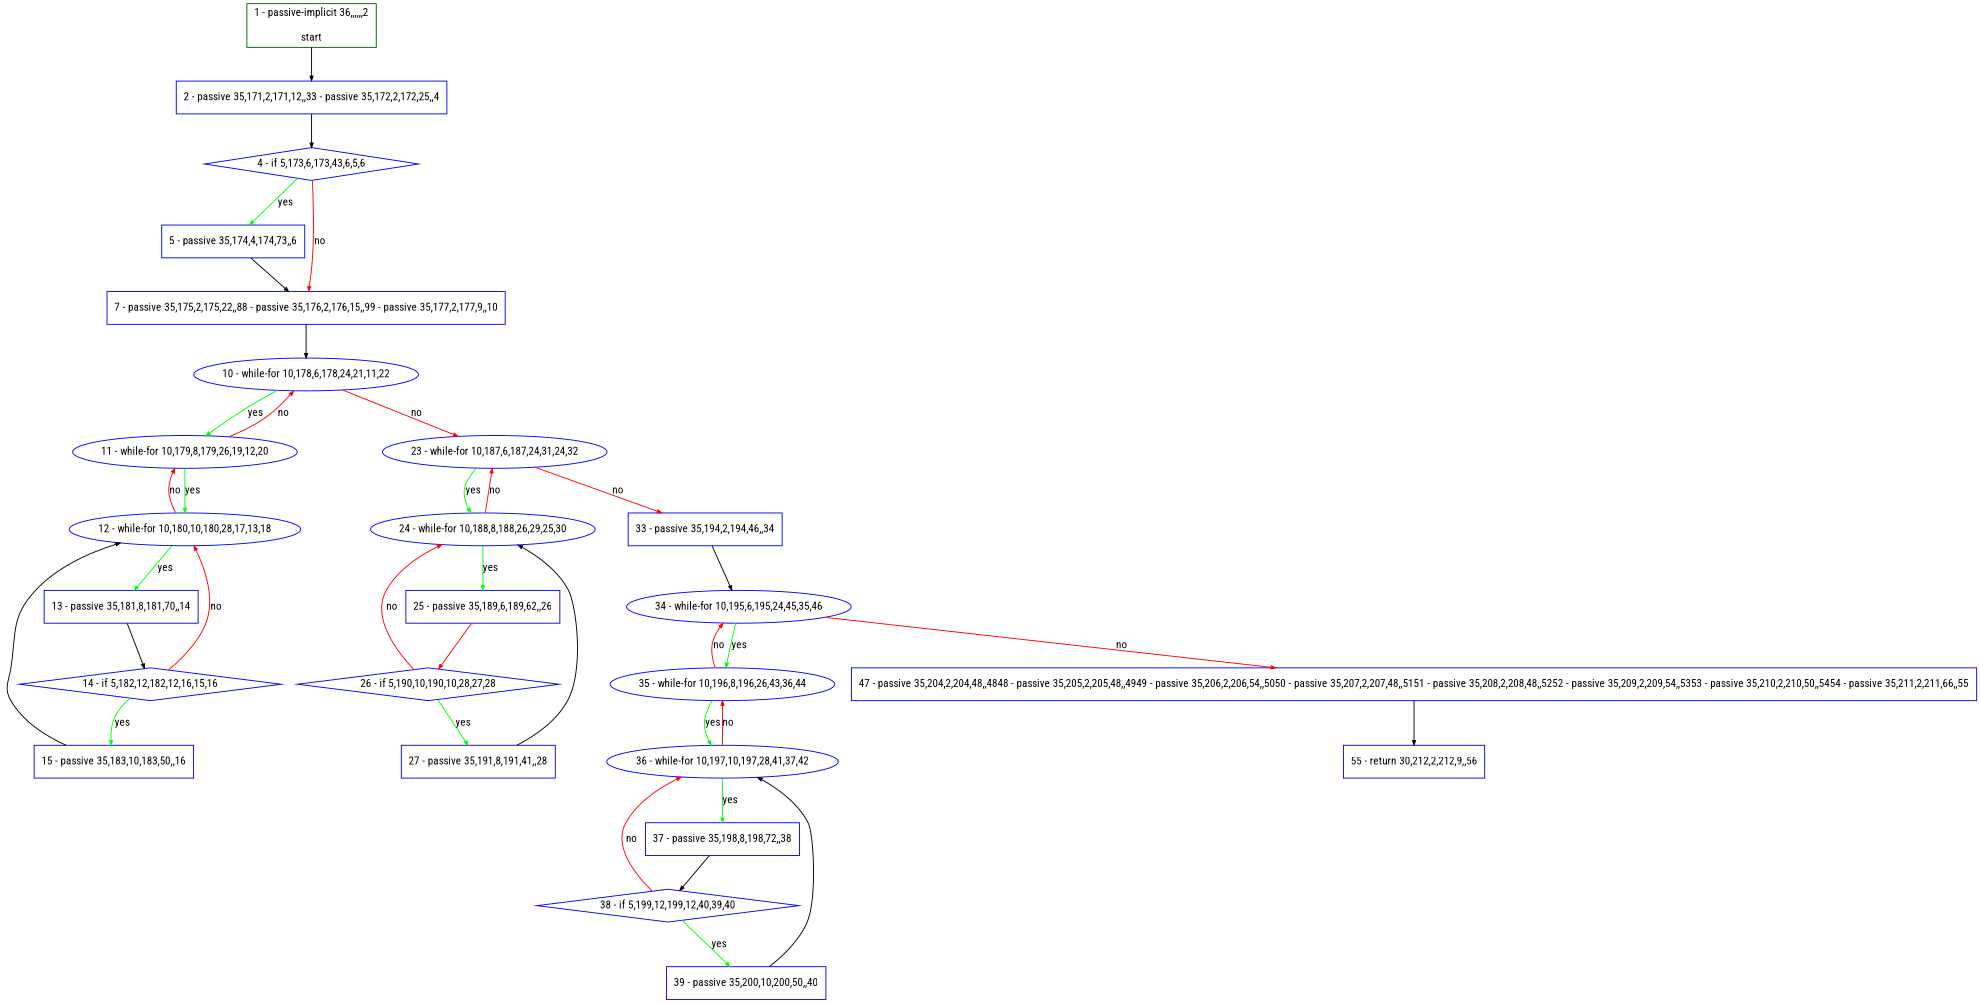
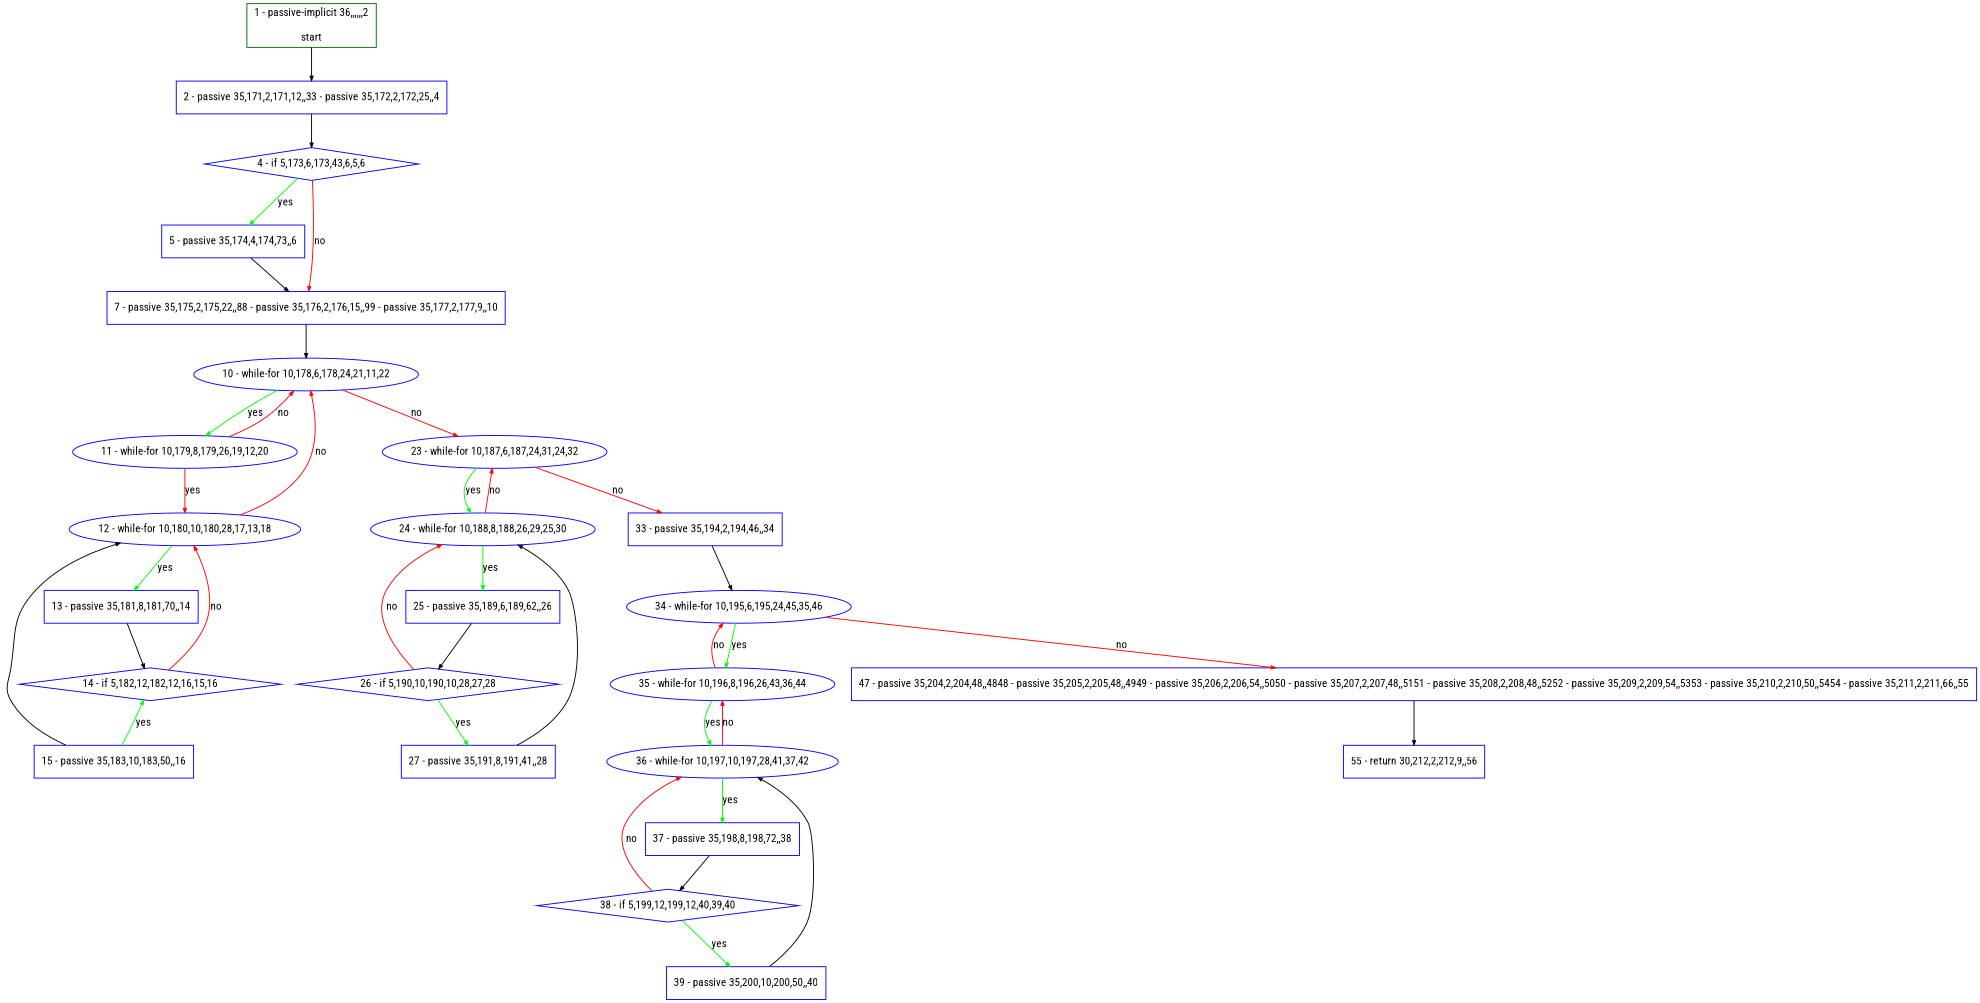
(185, 488) -> (185, 488)
(169, 493) -> (303, 471)
(456, 644) -> (456, 644)
(115, 717) -> (132, 725)
